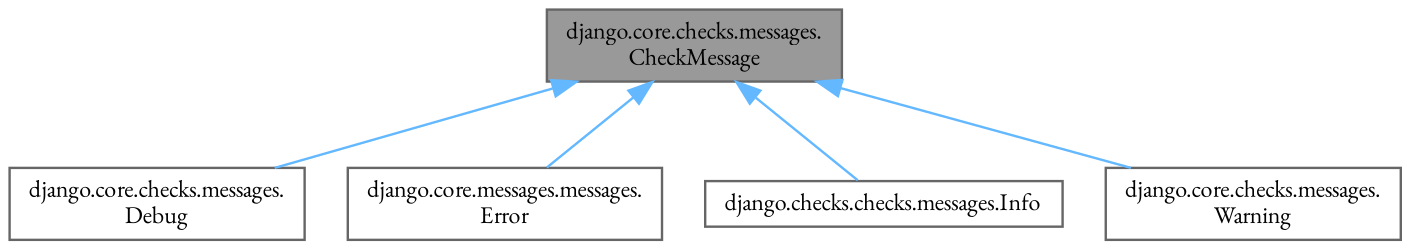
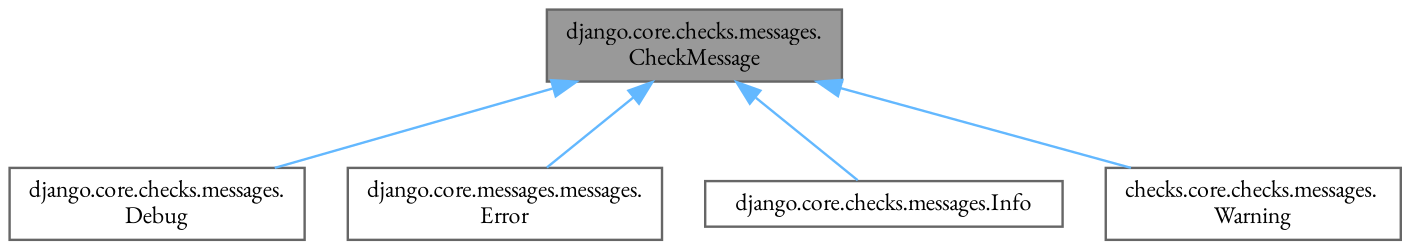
(884, 204) -> (884, 204)
(1253, 204) -> (1253, 204)
